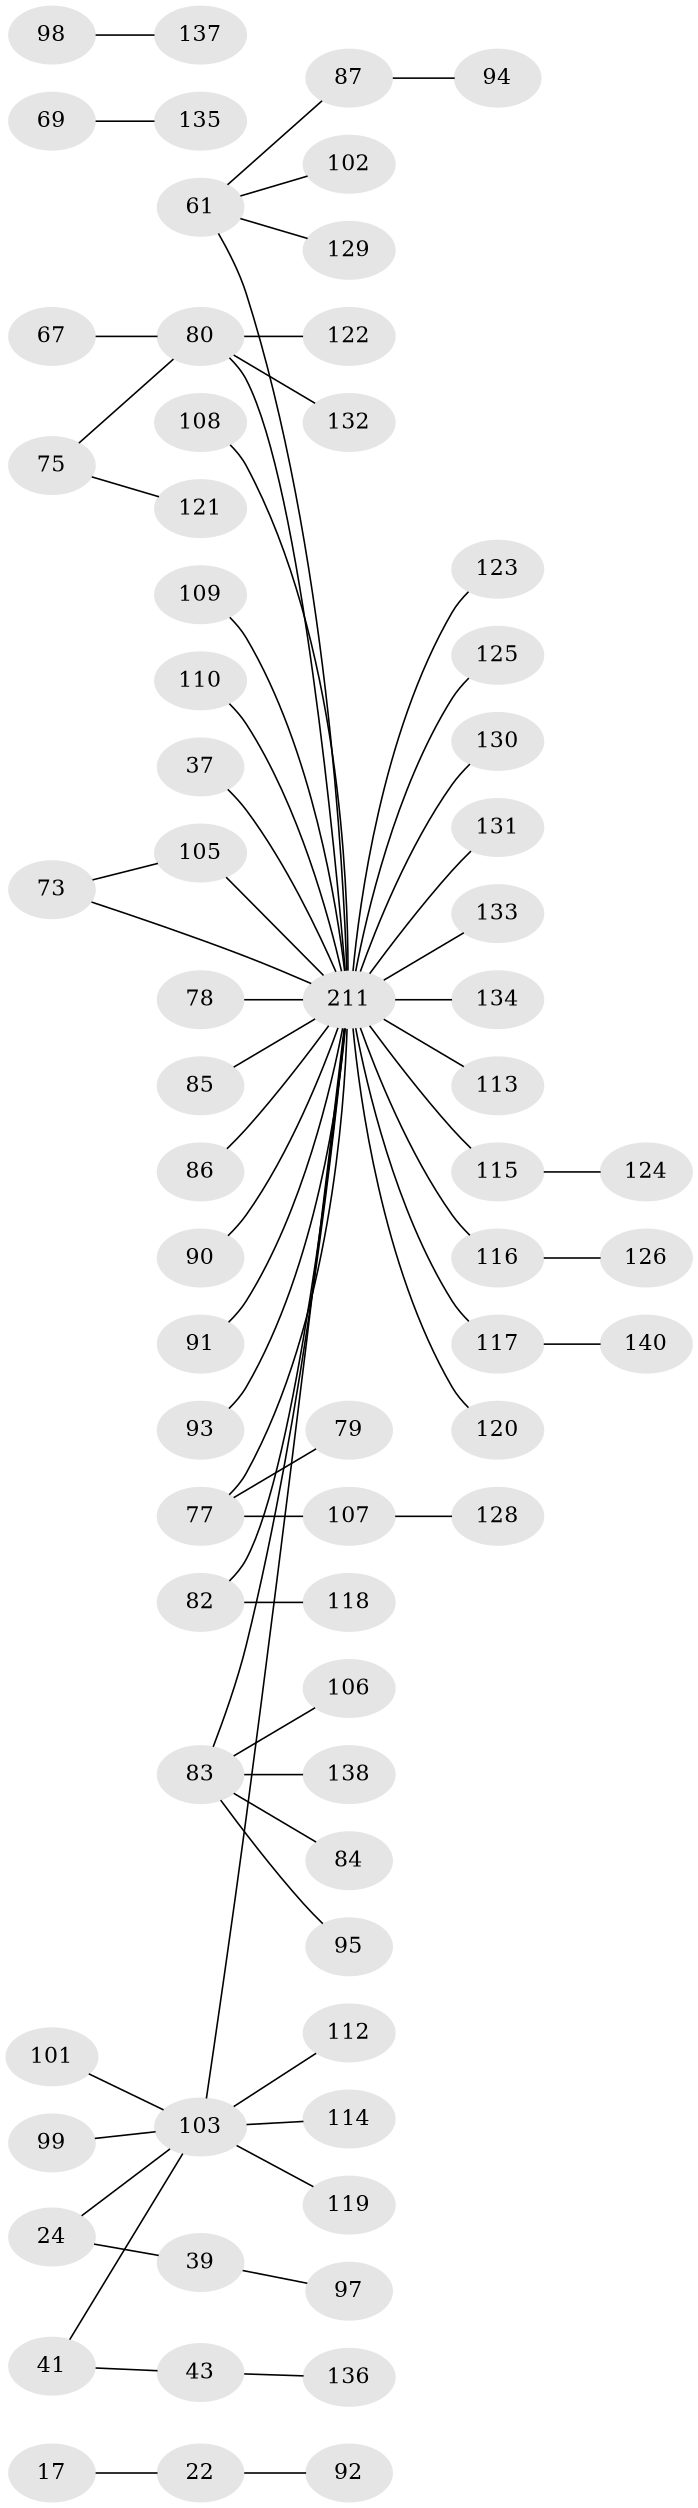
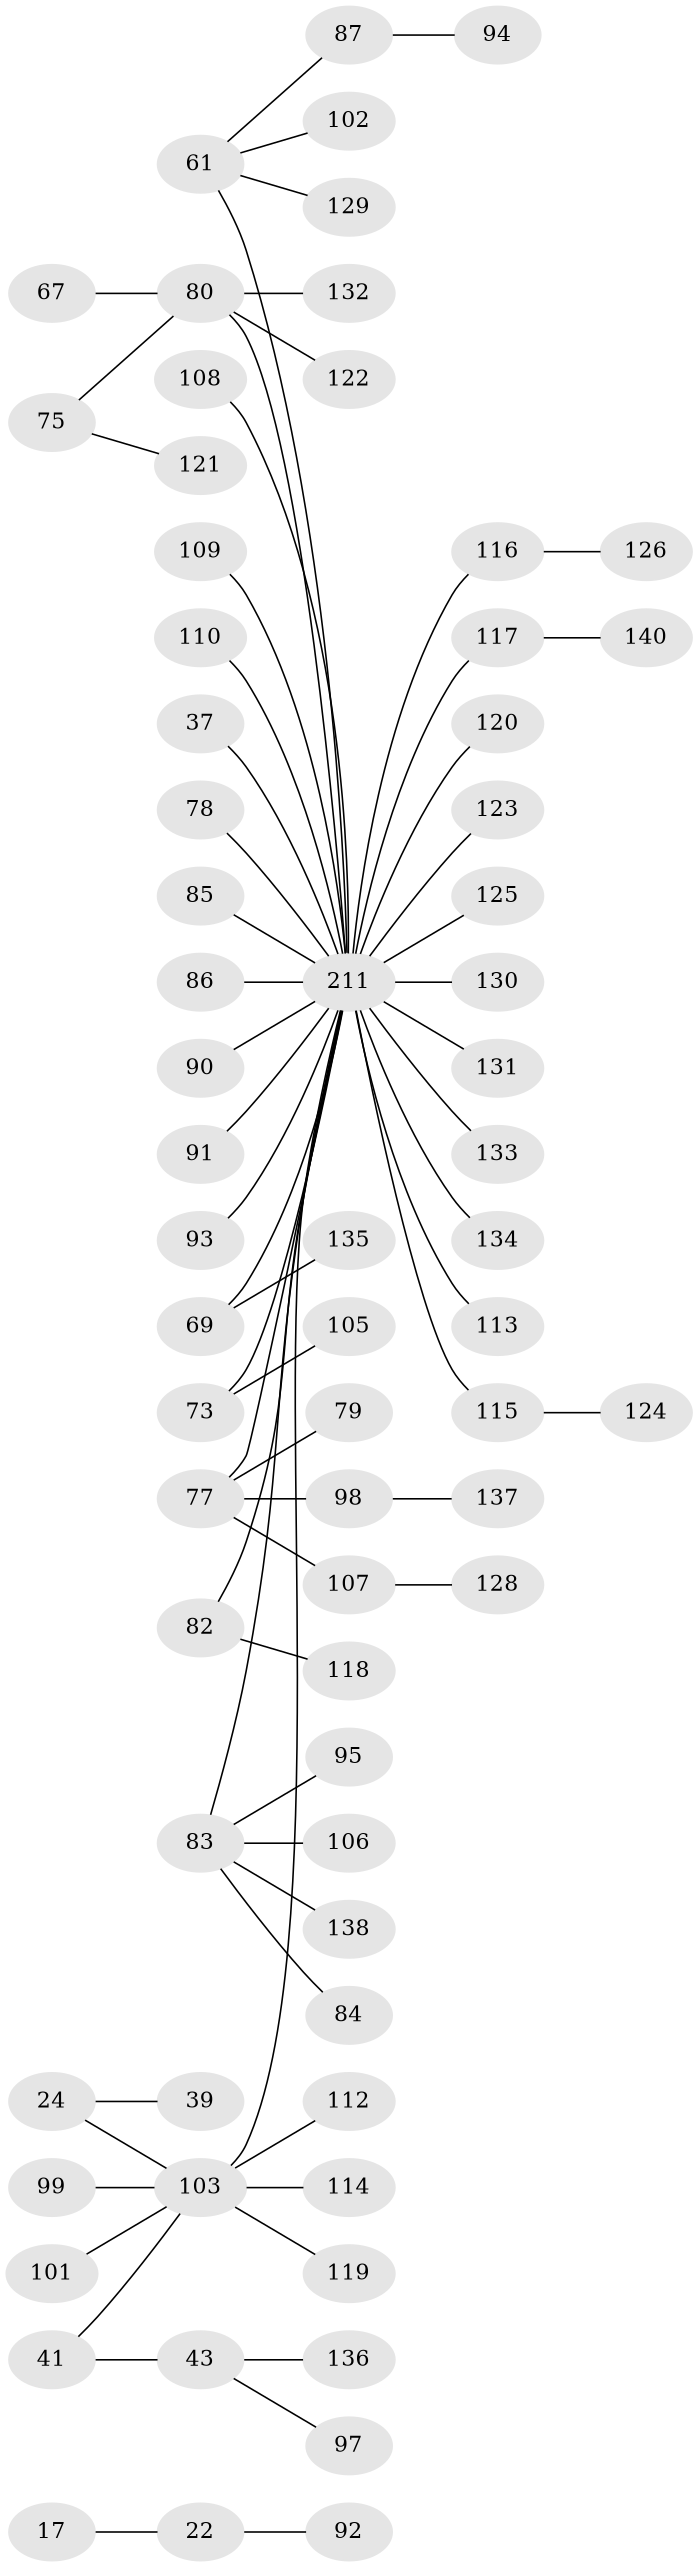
(275, 926) -> (296, 1179)
none -> (281, 1499)
(275, 2277) -> (275, 2403)
